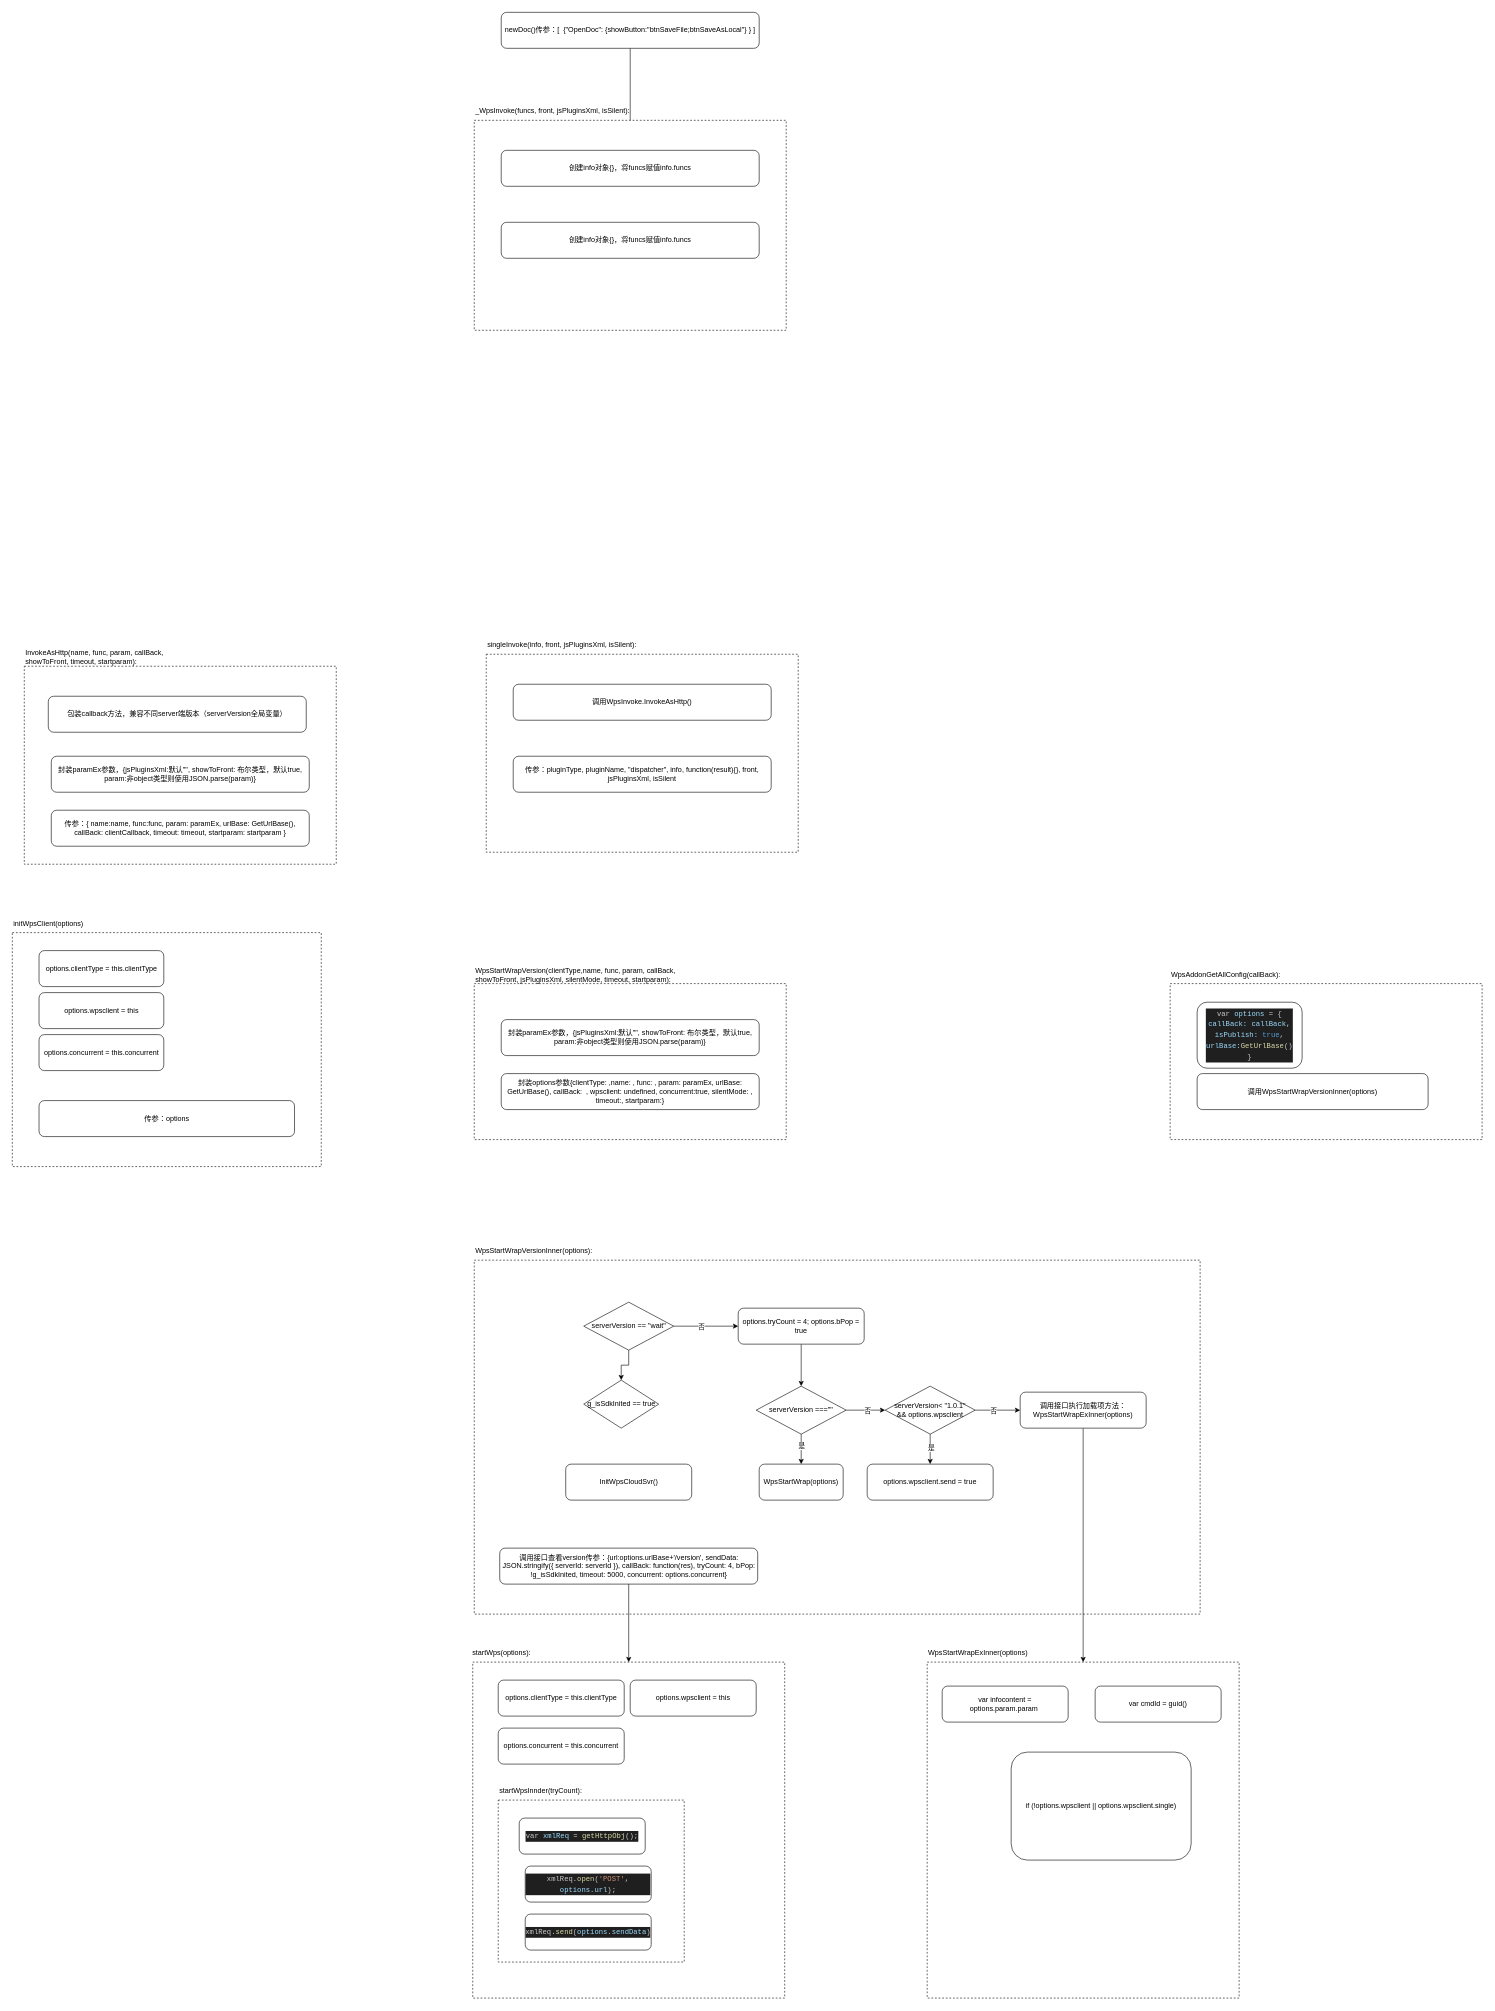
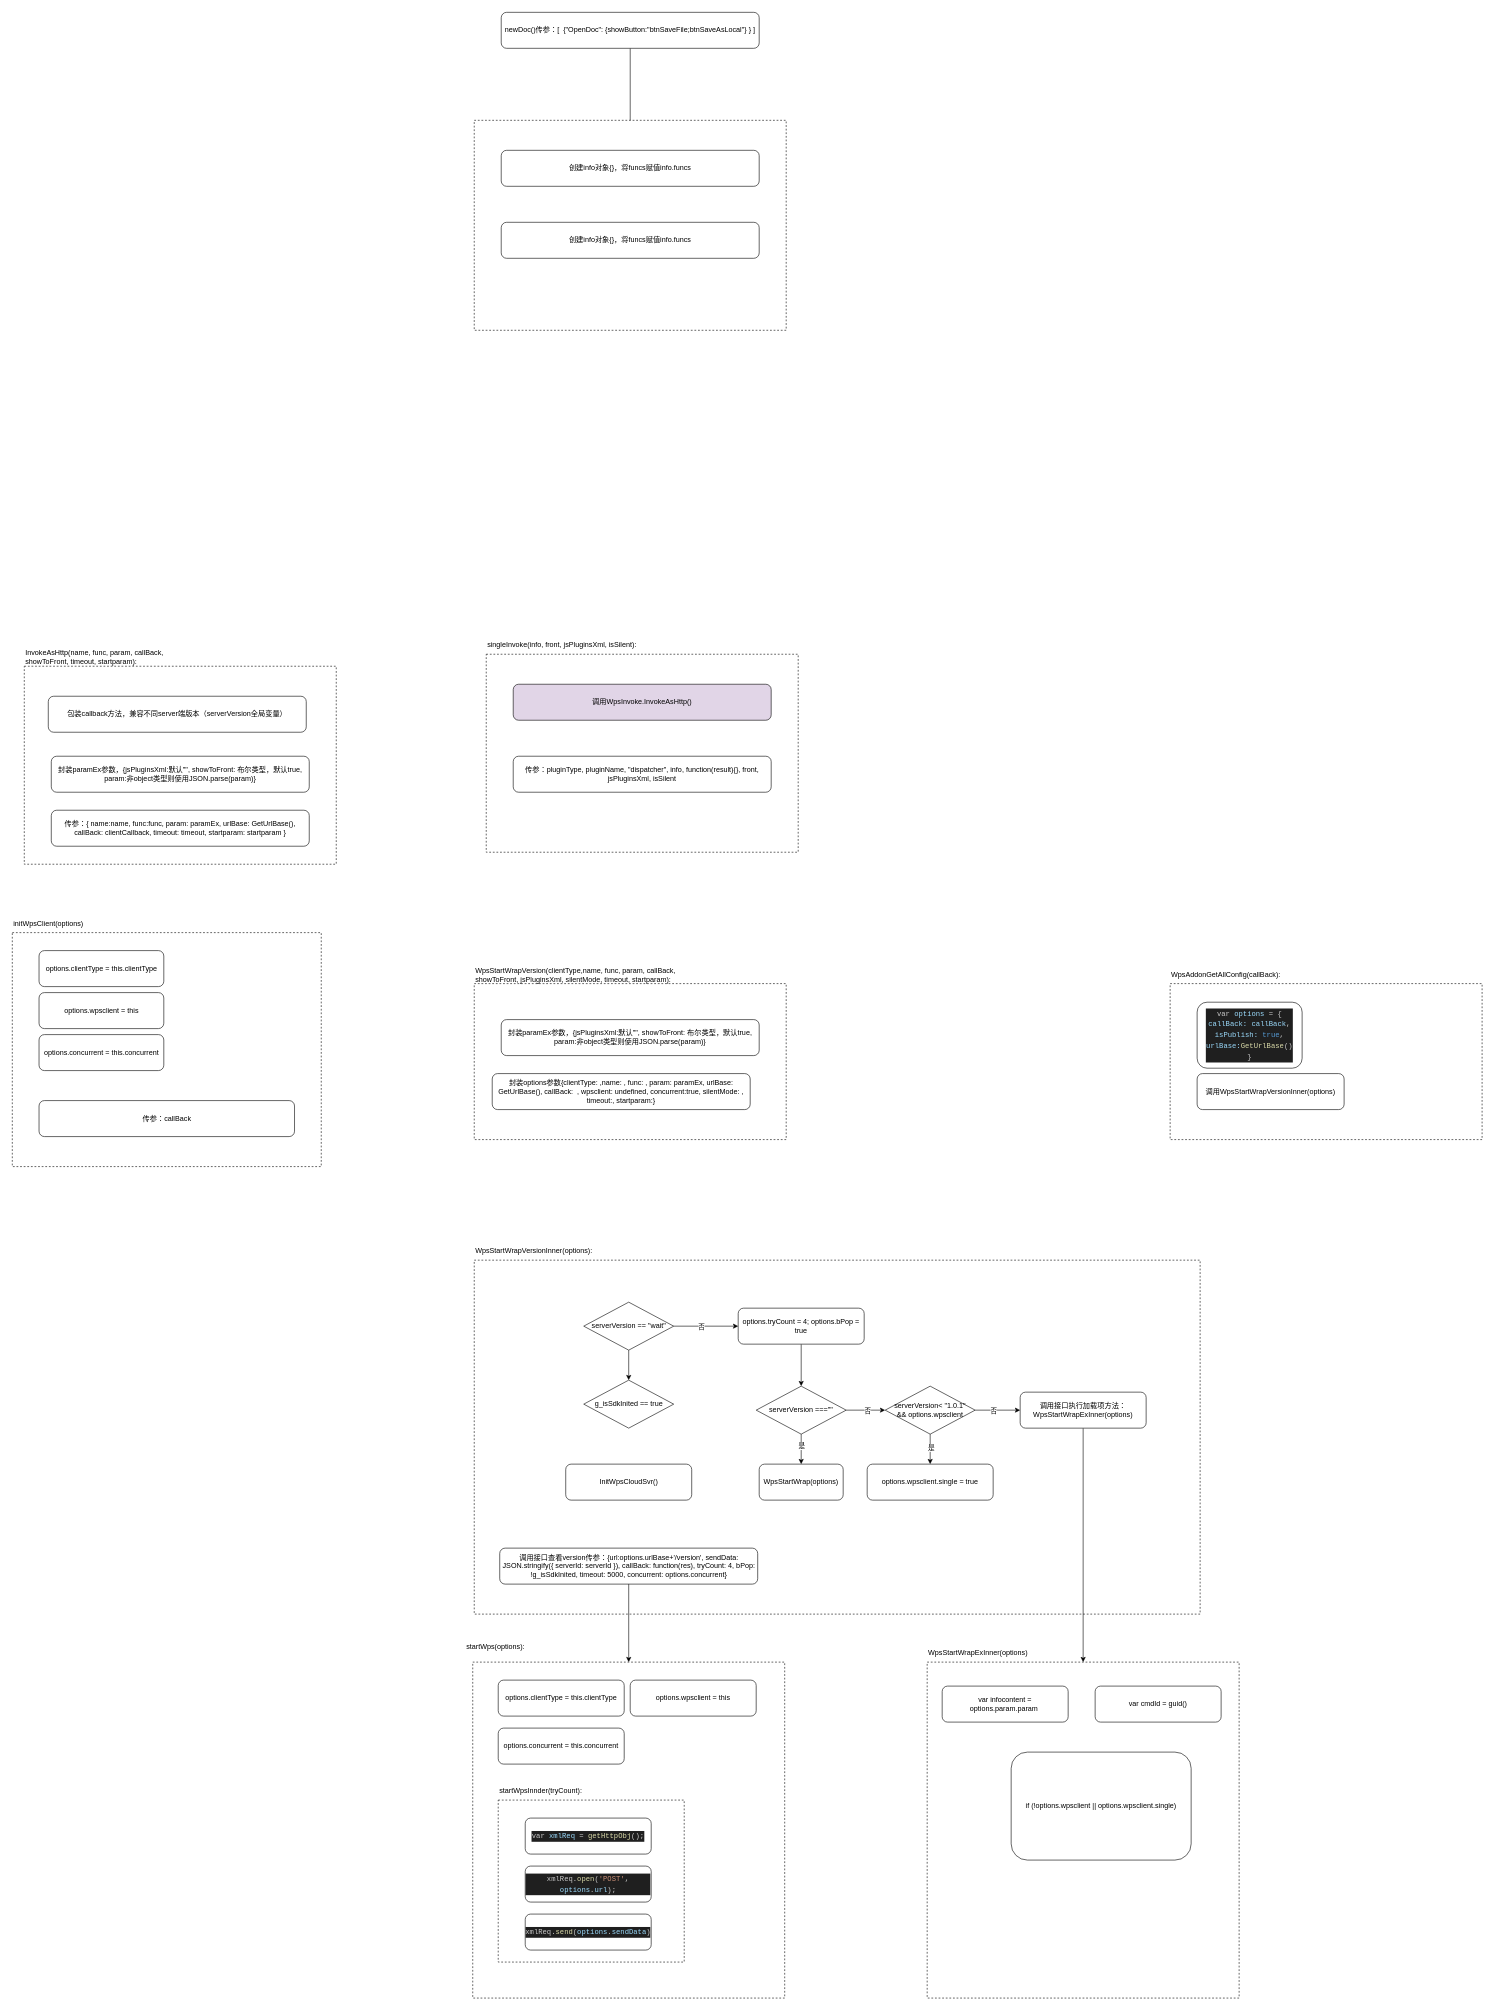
(591, 111) -> none
(642, 702) -> (642, 702)
(630, 1092) -> (621, 1092)
(1313, 1092) -> (1271, 1092)
(167, 1119) -> (167, 1119)
(621, 1404) -> (629, 1404)
(930, 1482) -> (930, 1482)
(549, 1653) -> (543, 1647)
(582, 1836) -> (588, 1836)
